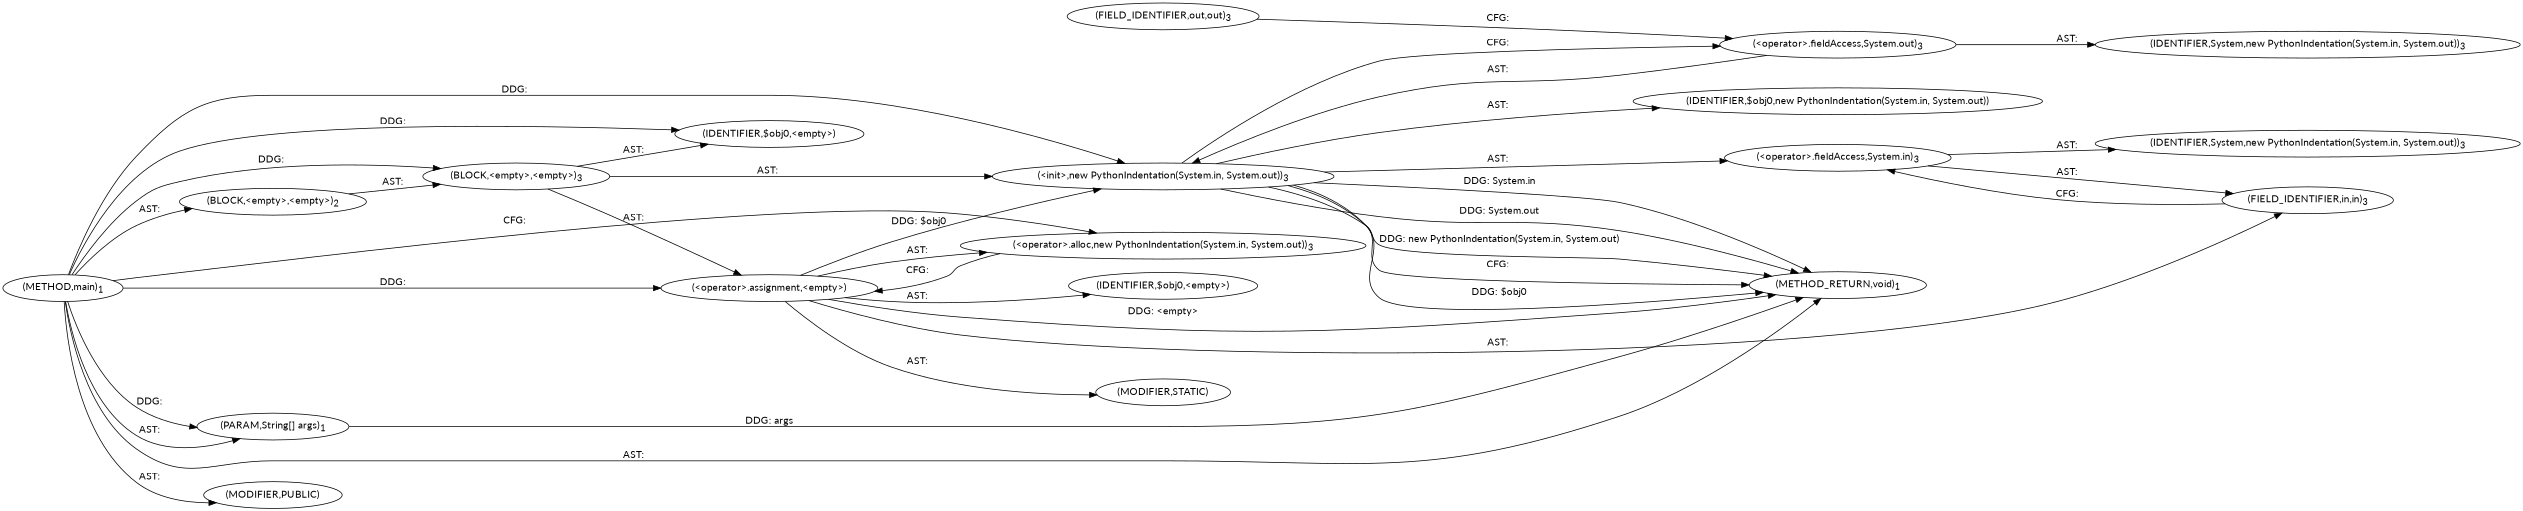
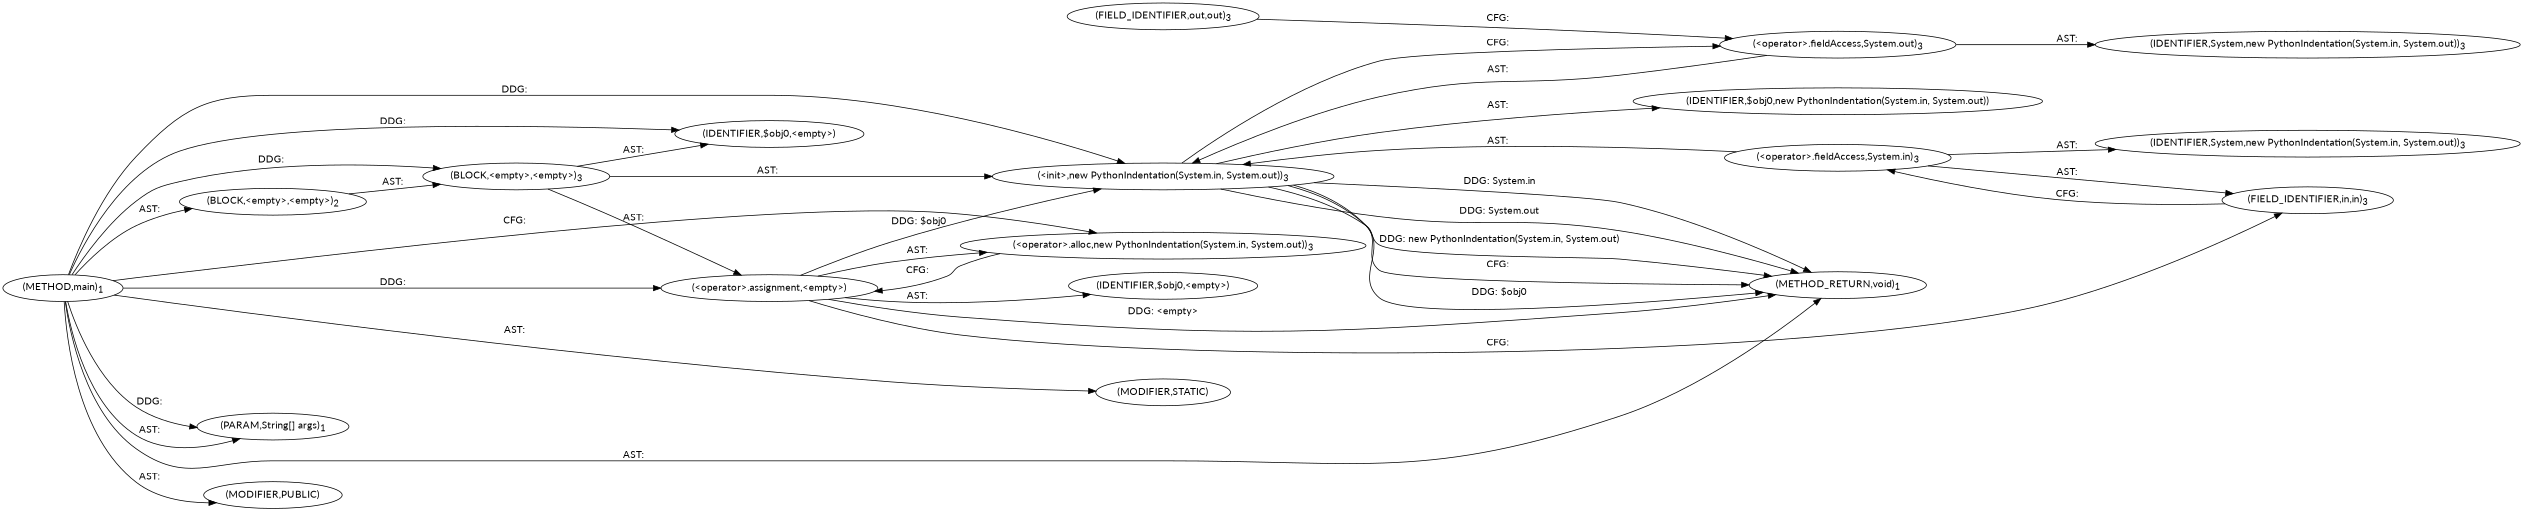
(1522, 167) -> (1493, 147)
(1500, 343) -> (1500, 343)
(928, 377) -> (600, 355)
(1081, 427) -> none
